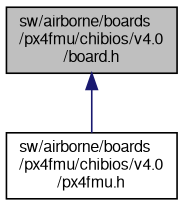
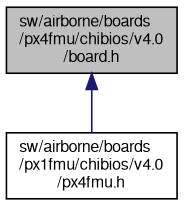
(92, 166) -> (92, 166)
